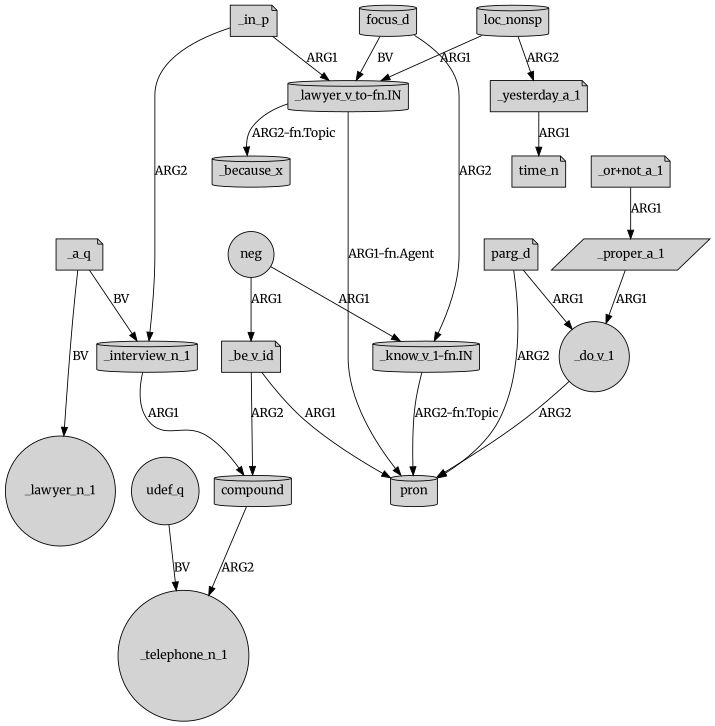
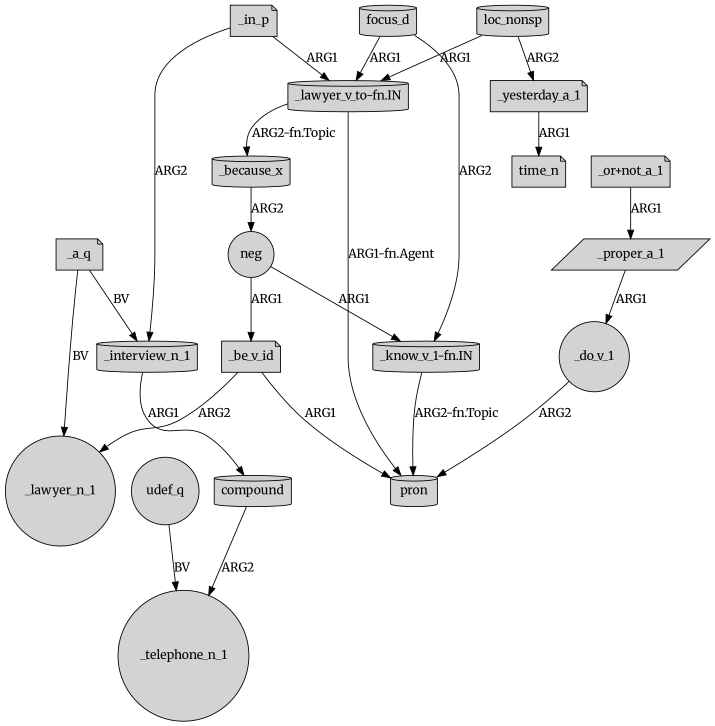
(385, 58) -> (385, 58)
none -> (251, 205)
(511, 254) -> none
(252, 419) -> (178, 421)
